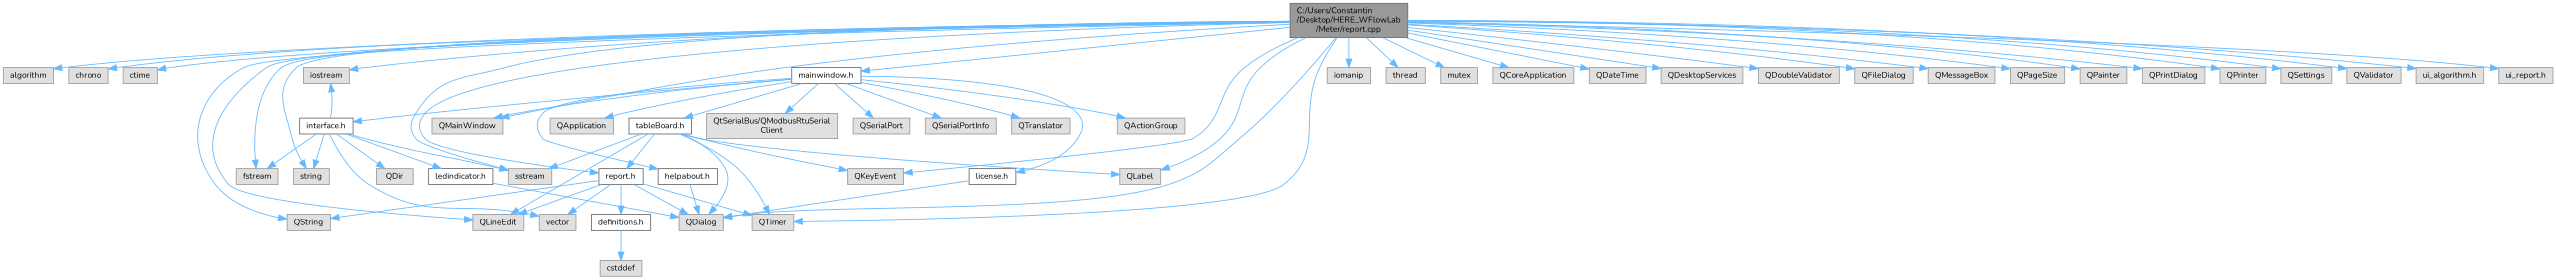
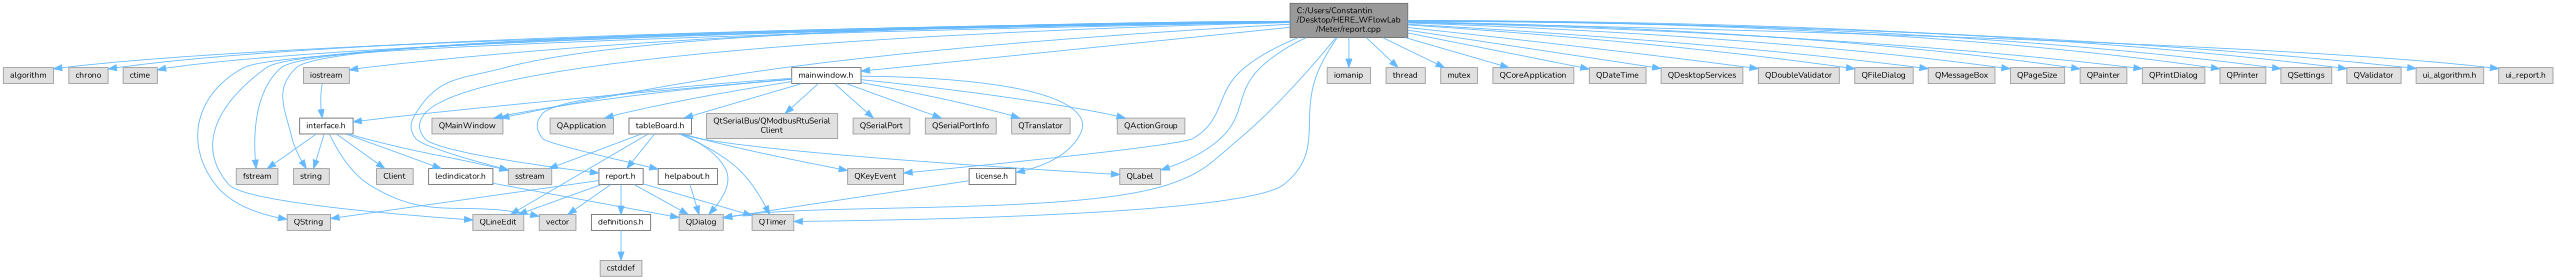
(332, 105) -> (321, 96)
(395, 177) -> (395, 177)
